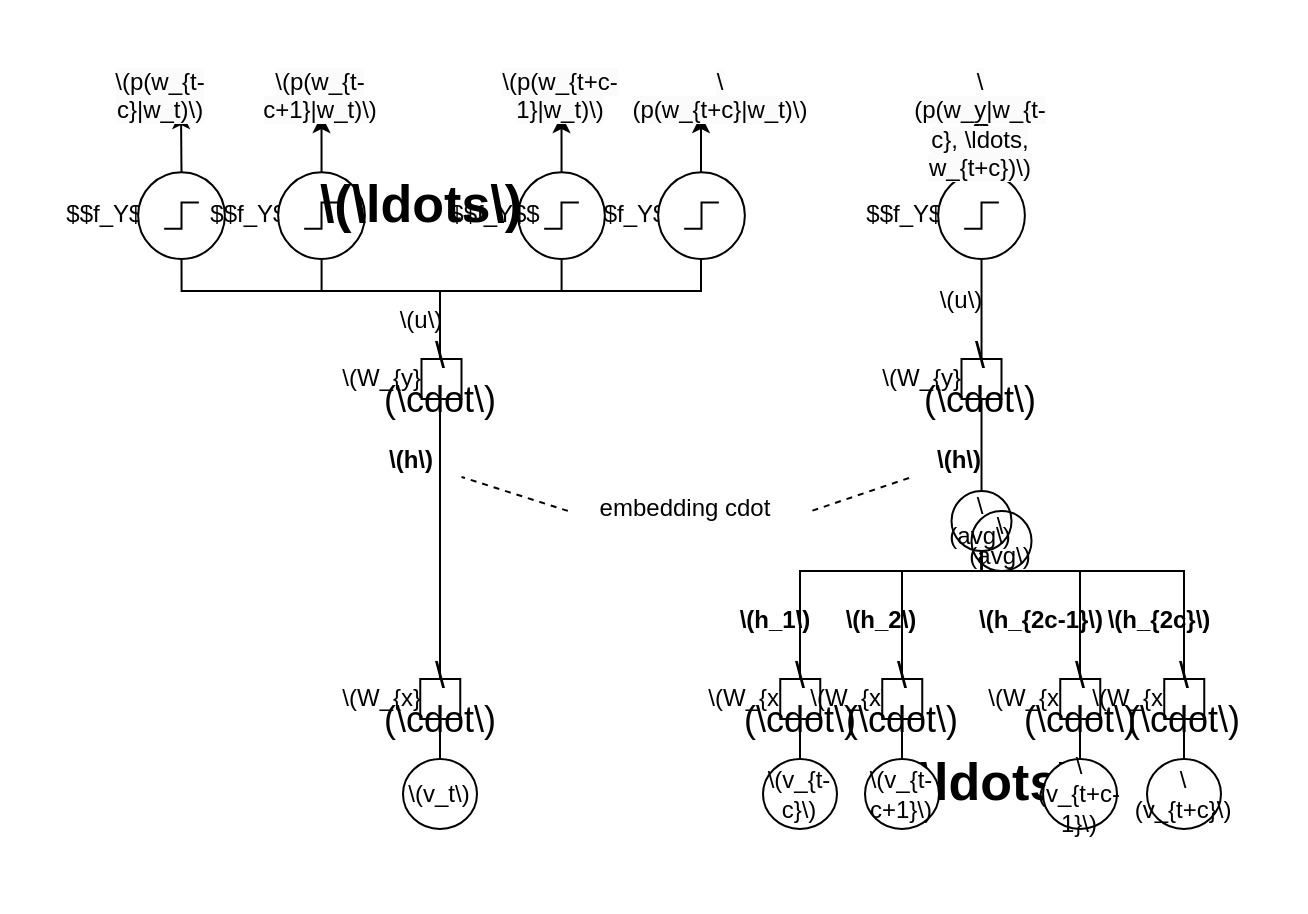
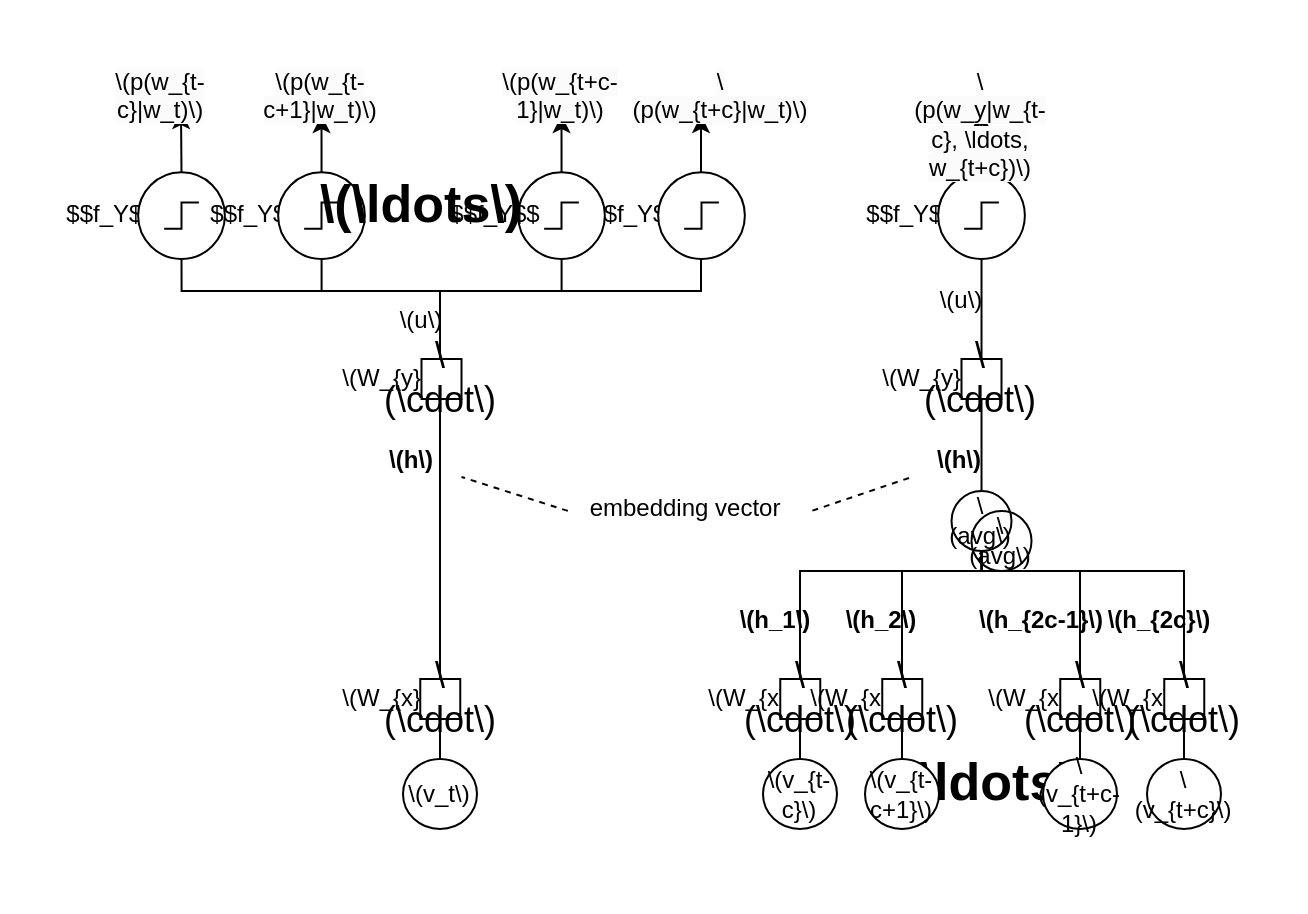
(686, 509) -> (686, 509)
